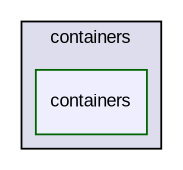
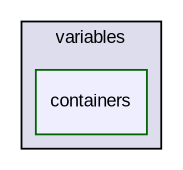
(91, 39) -> (91, 39)
